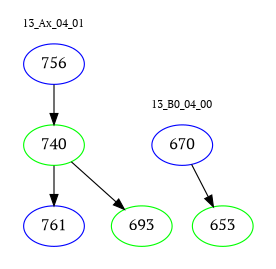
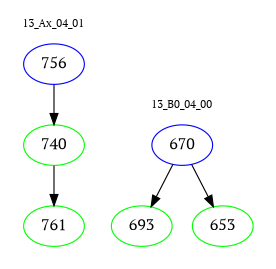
(86, 175) -> (165, 181)
(54, 226) -> (54, 226)
